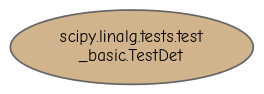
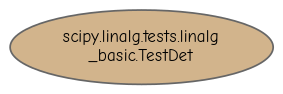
(132, 47) -> (142, 47)
